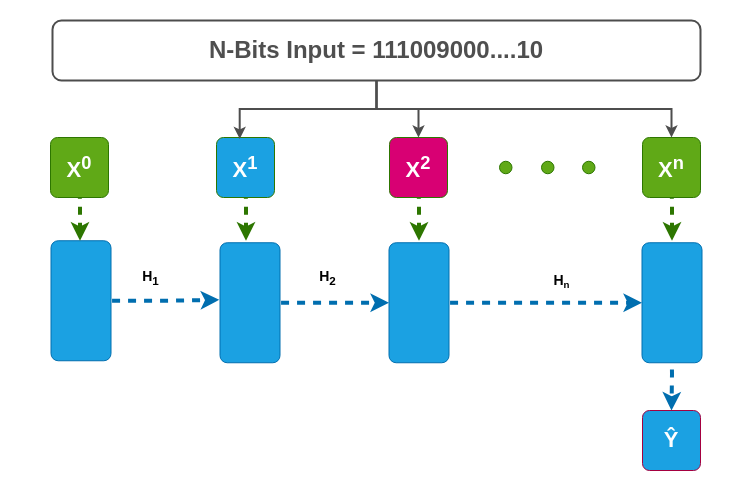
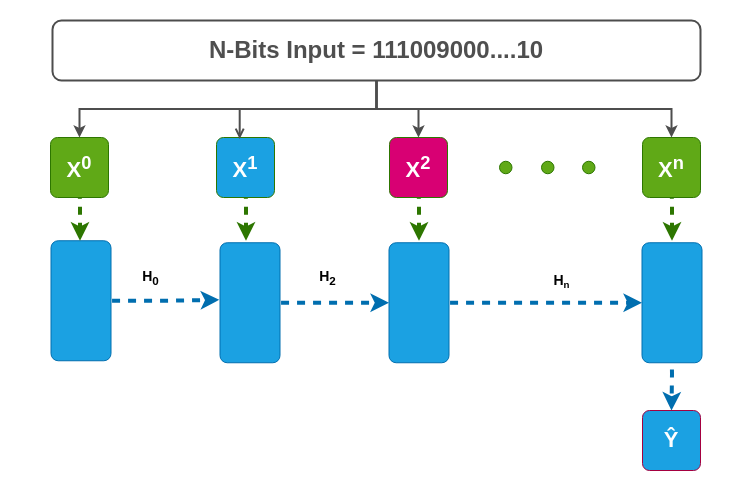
none -> (149, 109)
(240, 129) -> (240, 129)
(151, 278) -> (151, 278)
